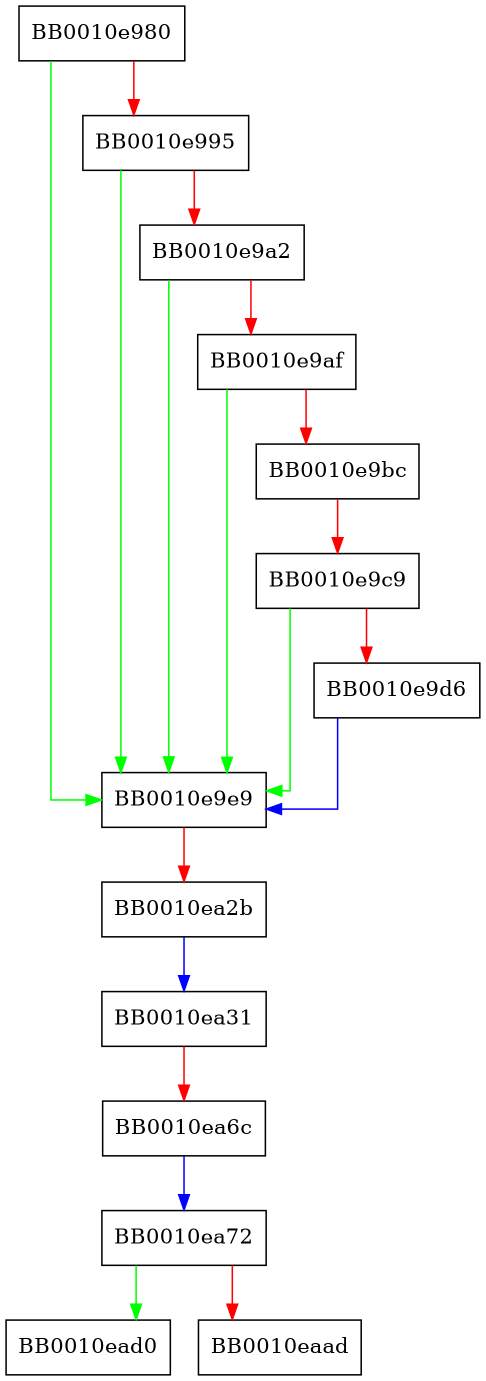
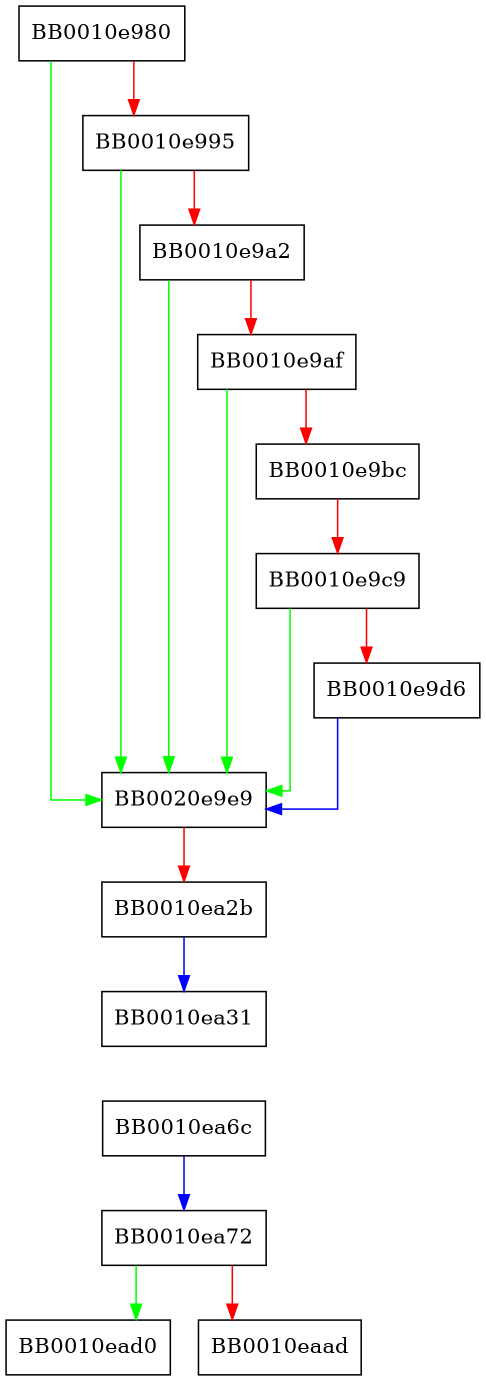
(184, 800) -> (184, 800)
(184, 1066) -> none
